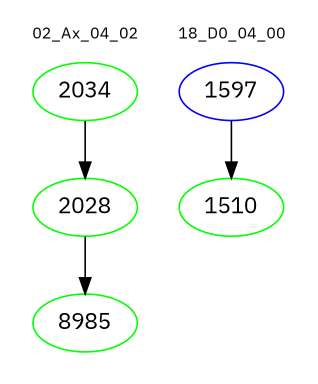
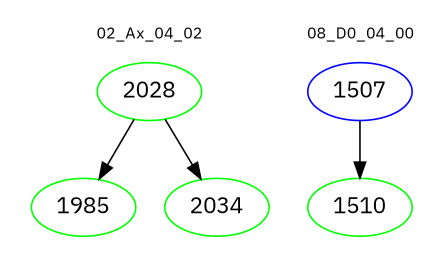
(232, 35) -> (361, 35)
(231, 92) -> (360, 92)
(85, 142) -> (179, 142)
(85, 323) -> (84, 207)
